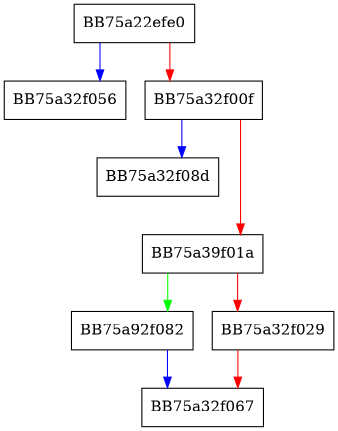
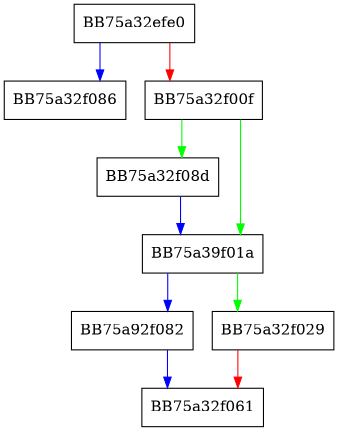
(134, 23) -> (134, 23)
(65, 100) -> (65, 100)
(182, 133) -> (182, 133)
(241, 172) -> (241, 172)
none -> (181, 210)
(168, 287) -> (168, 287)
(238, 287) -> (238, 287)
(203, 407) -> (203, 407)
